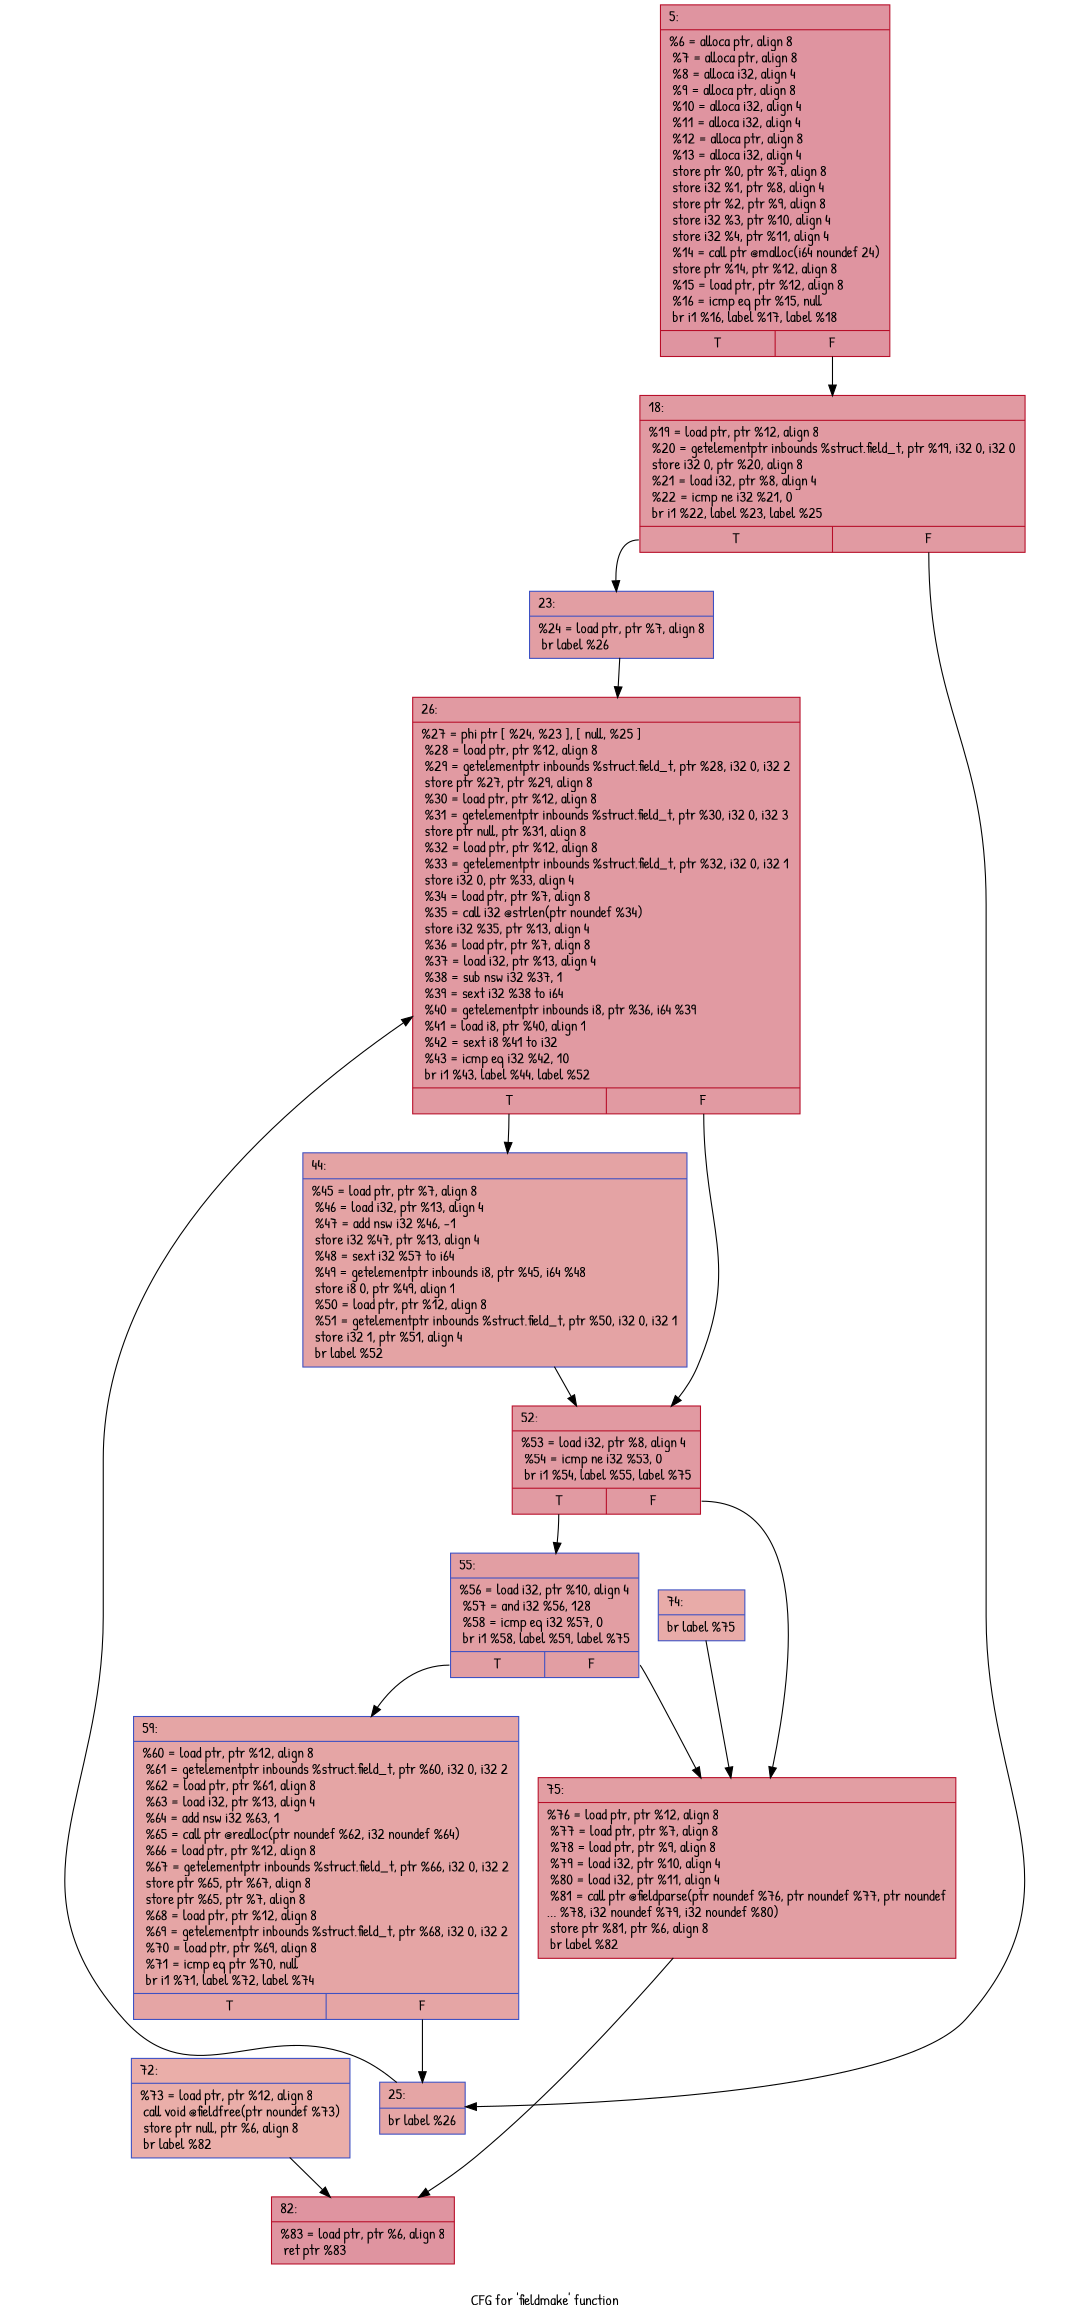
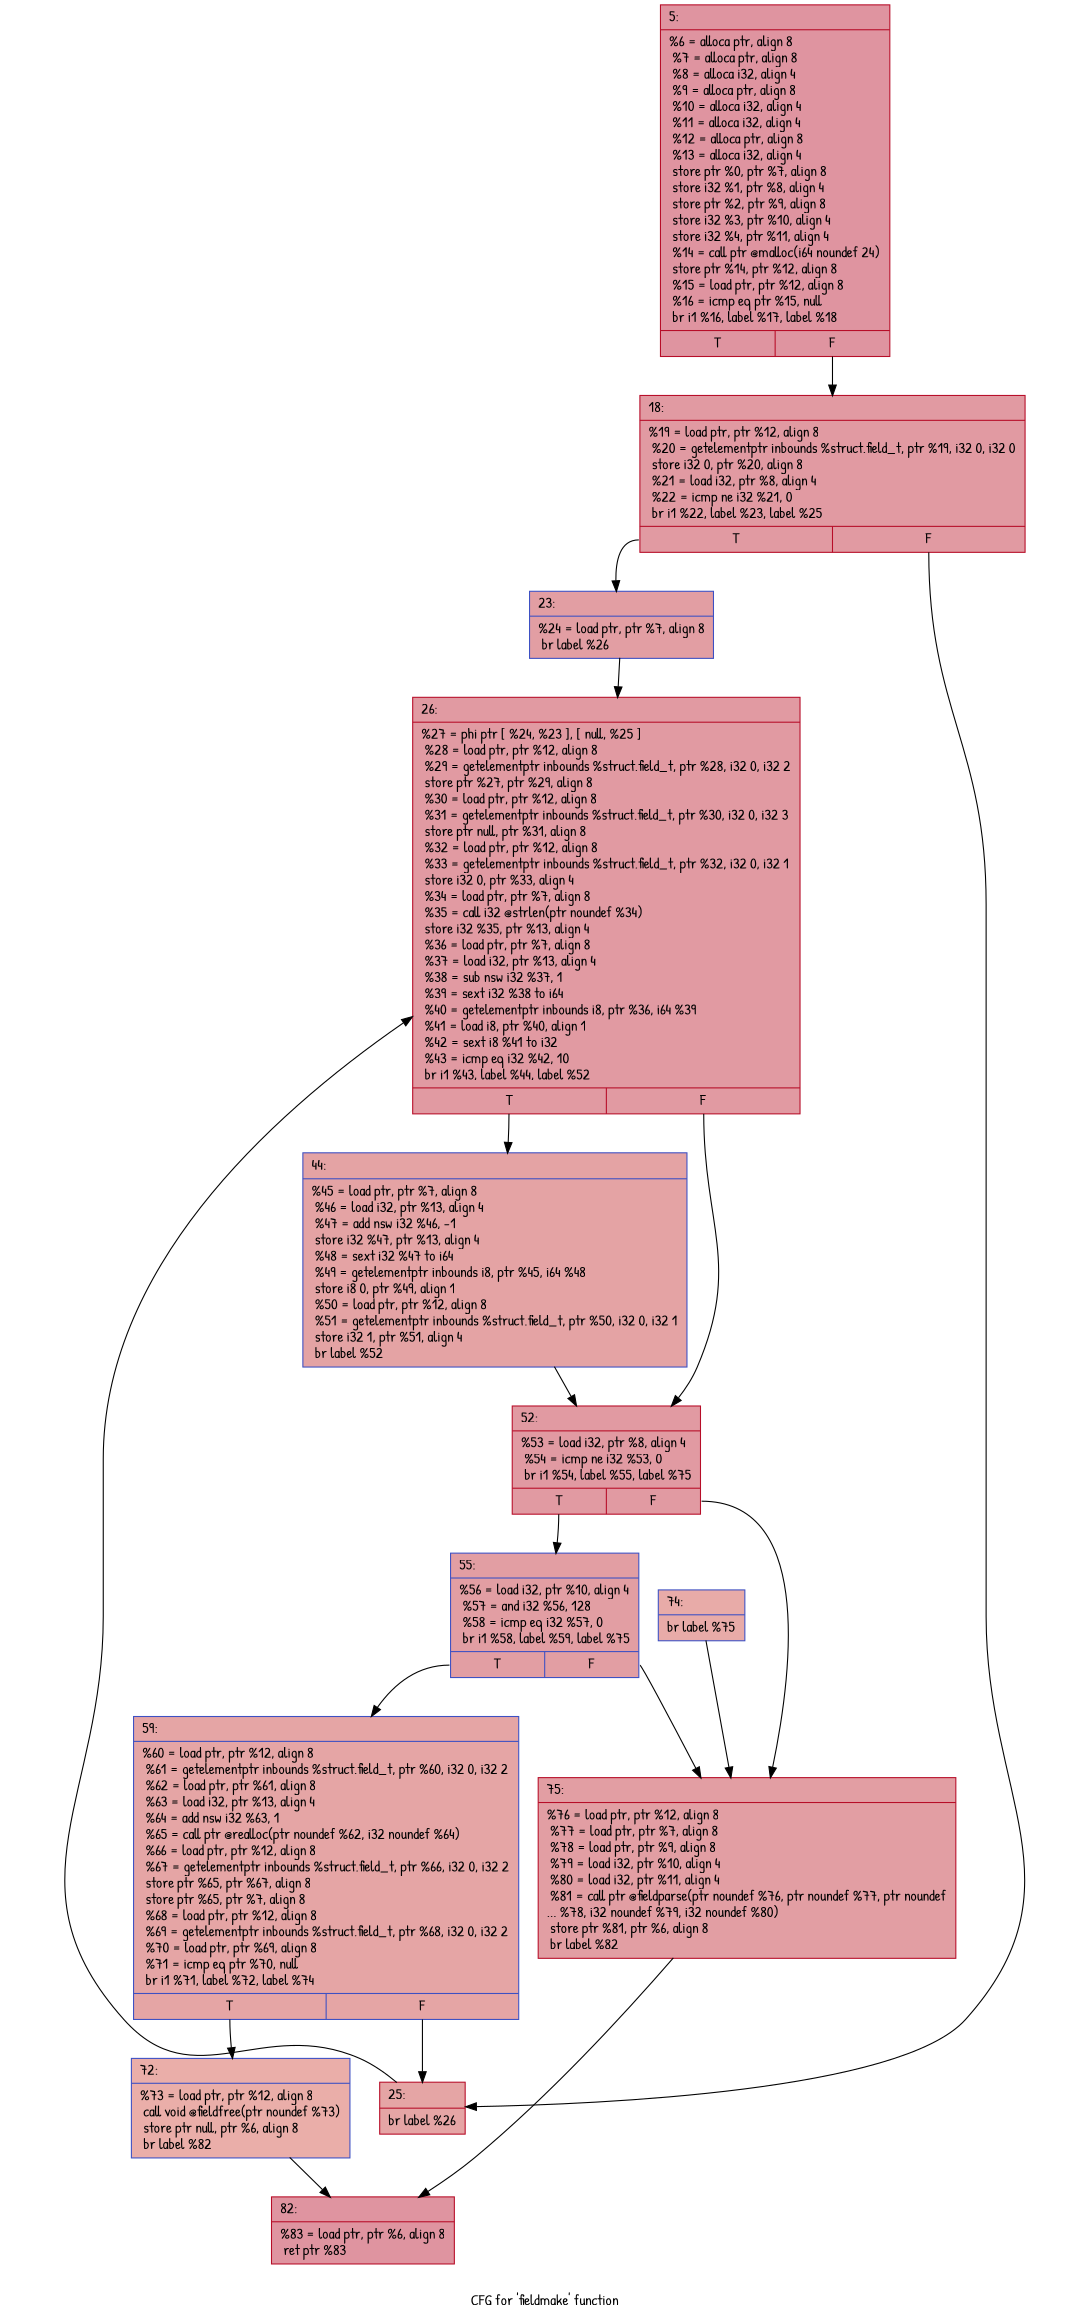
(383, 1256) -> (383, 1256)
none -> (230, 2034)
(422, 2108) -> (422, 2108)
